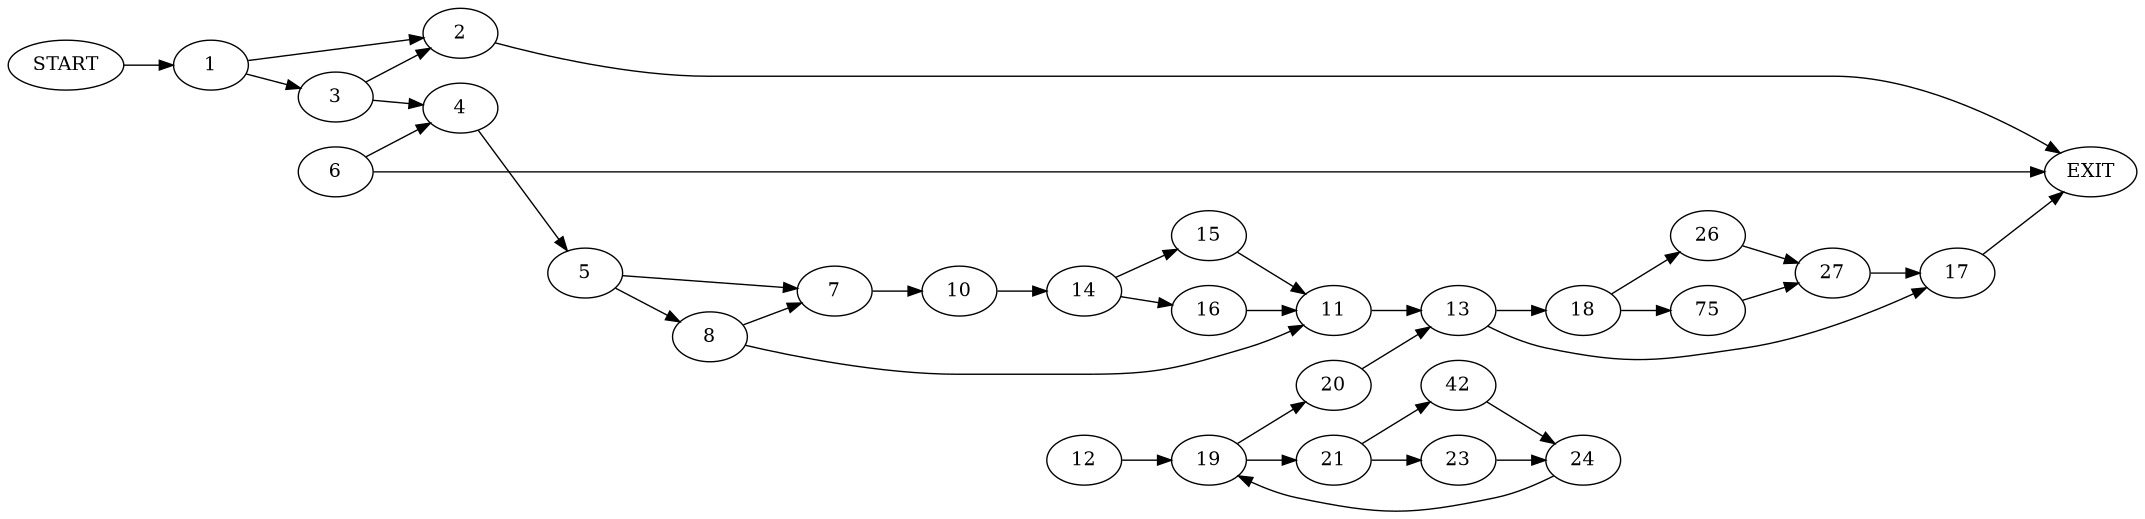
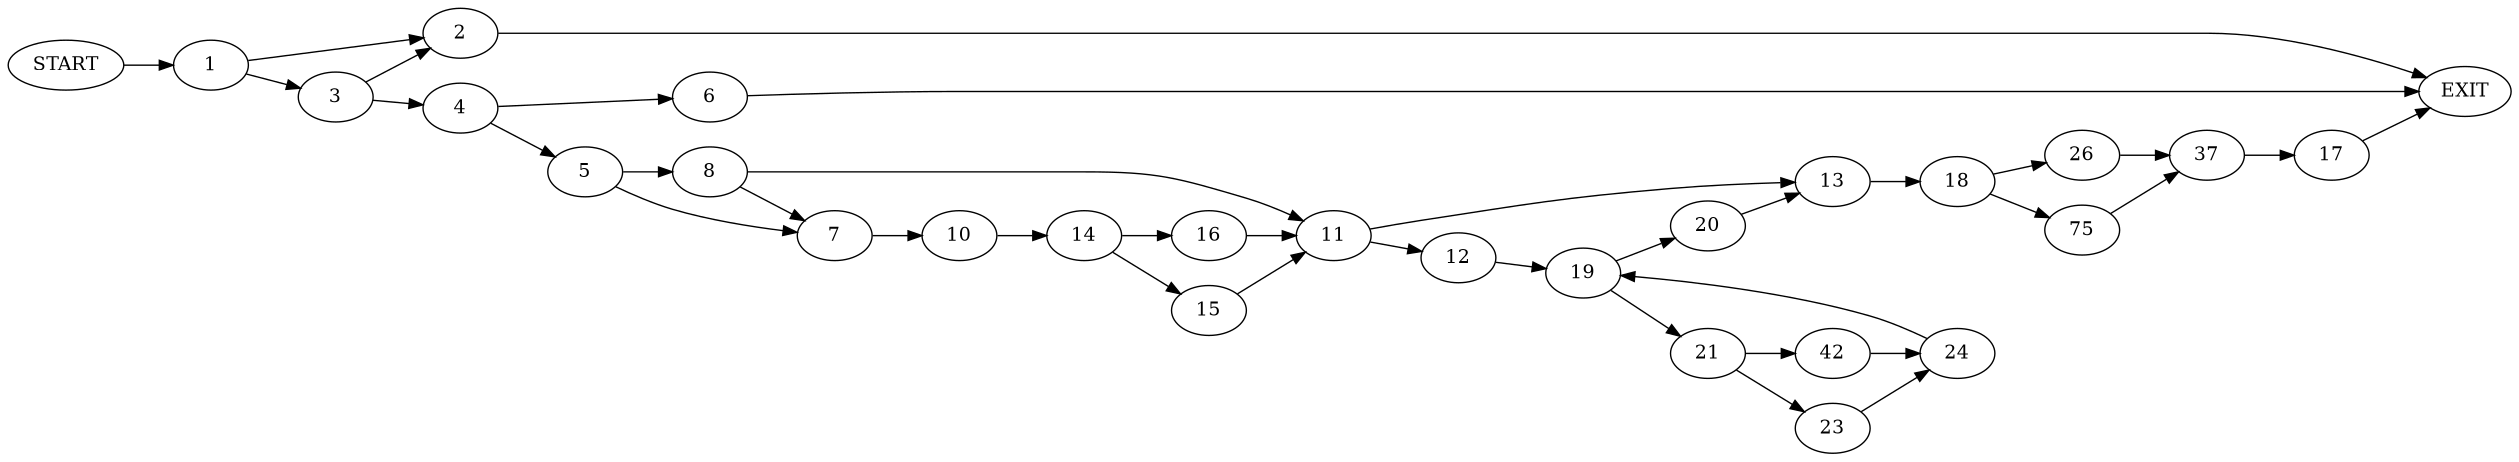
(392, 143) -> (578, 103)
none -> (1389, 245)
(1833, 273) -> (2207, 155)
(1703, 354) -> none
